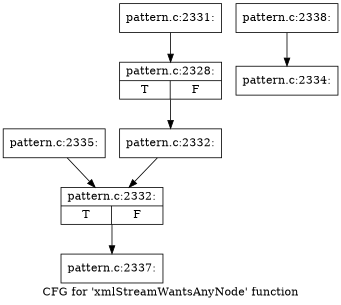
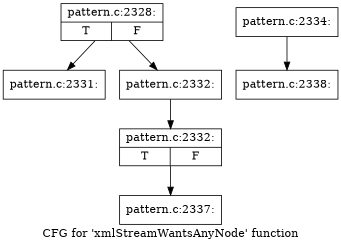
(171, 43) -> (84, 52)
(287, 45) -> (287, 49)
(54, 143) -> none
